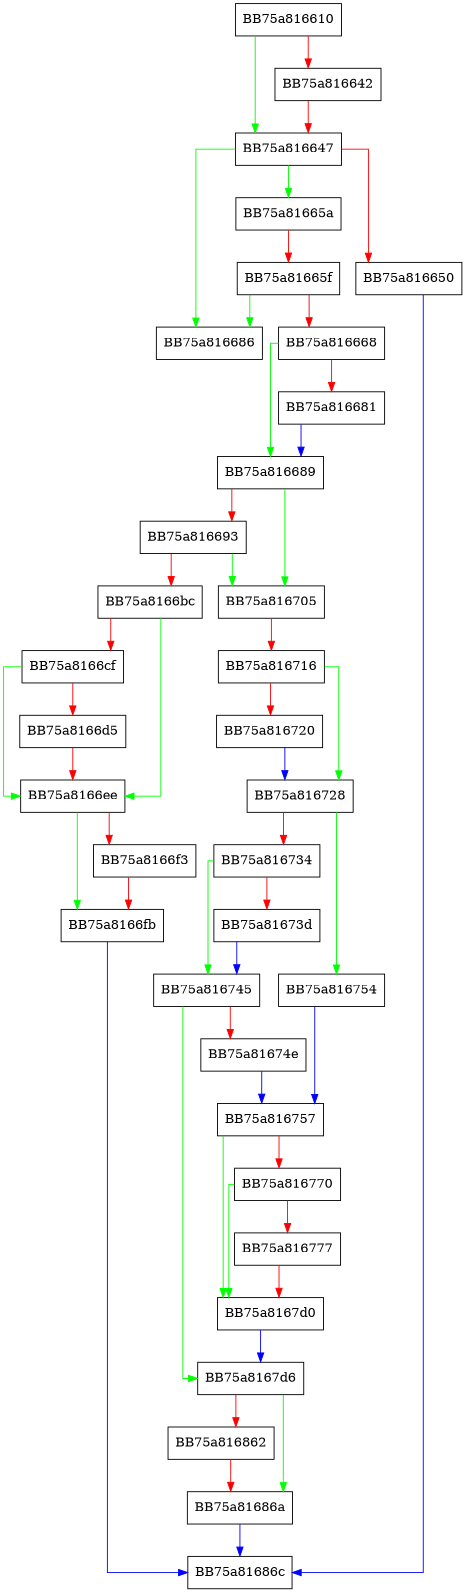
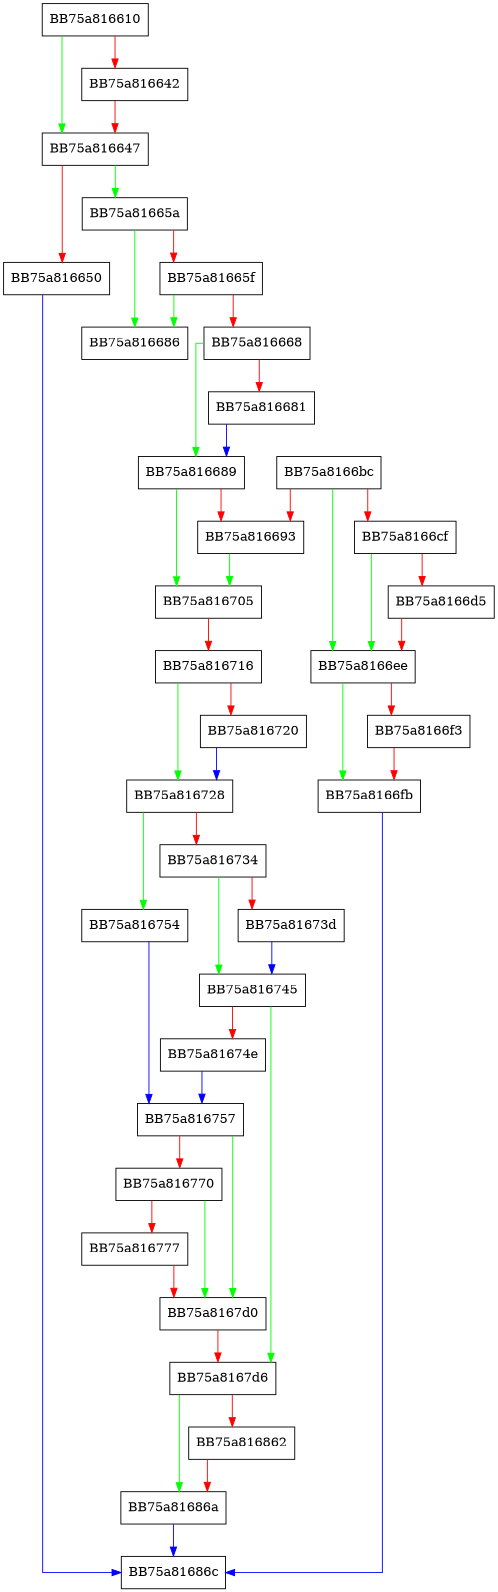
(196, 214) -> (135, 274)
(171, 565) -> (290, 500)
(261, 1342) -> (218, 1342)
